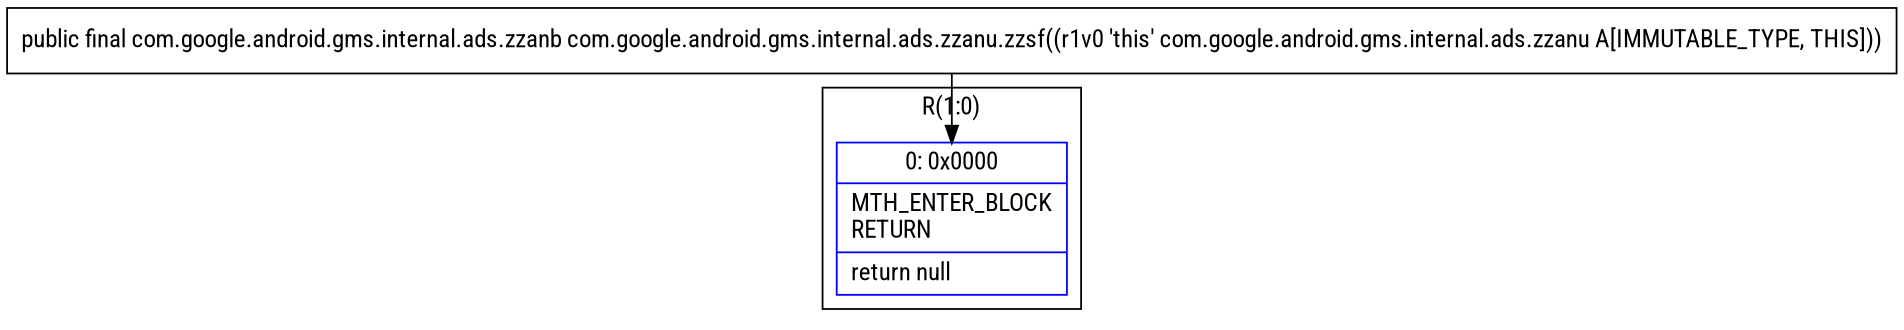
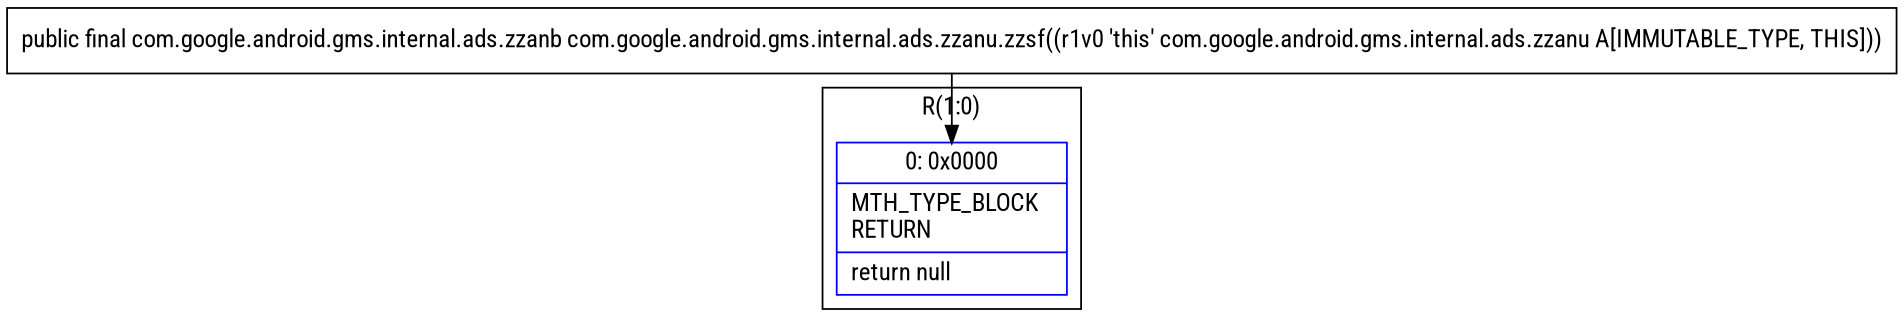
(952, 204) -> (945, 204)
